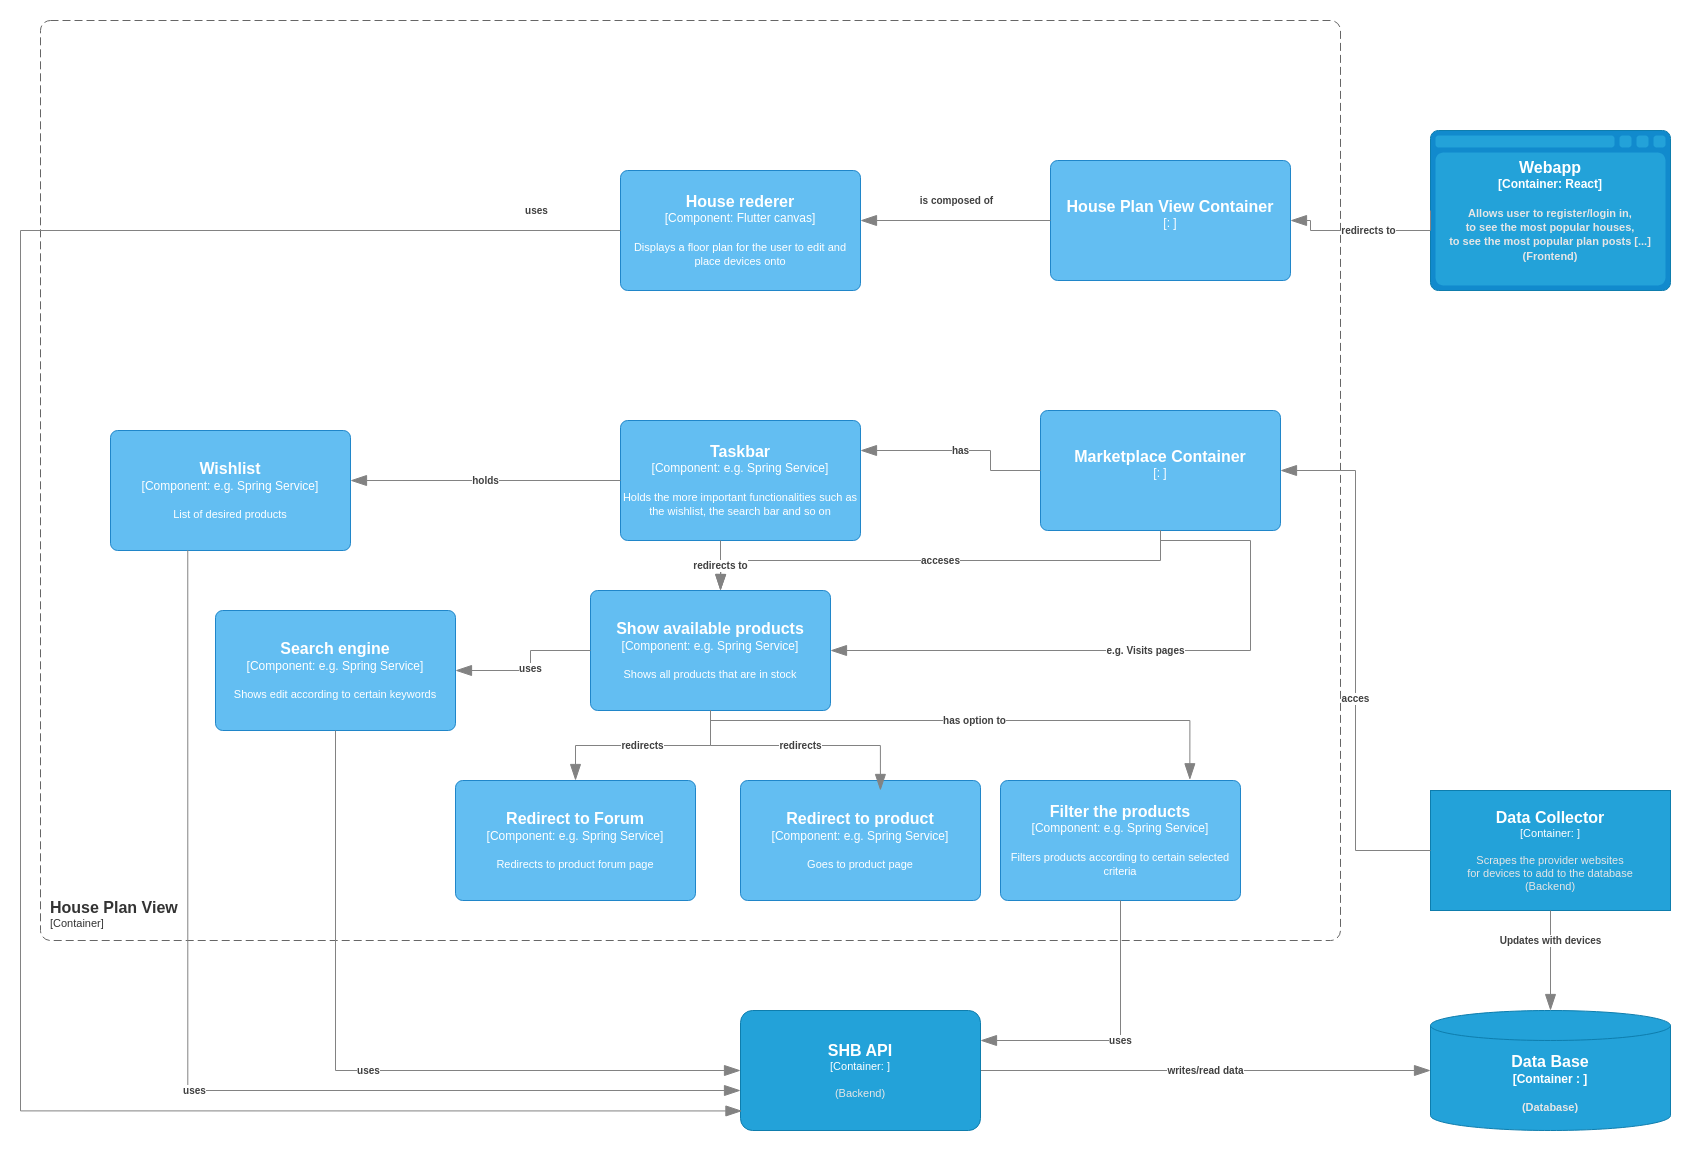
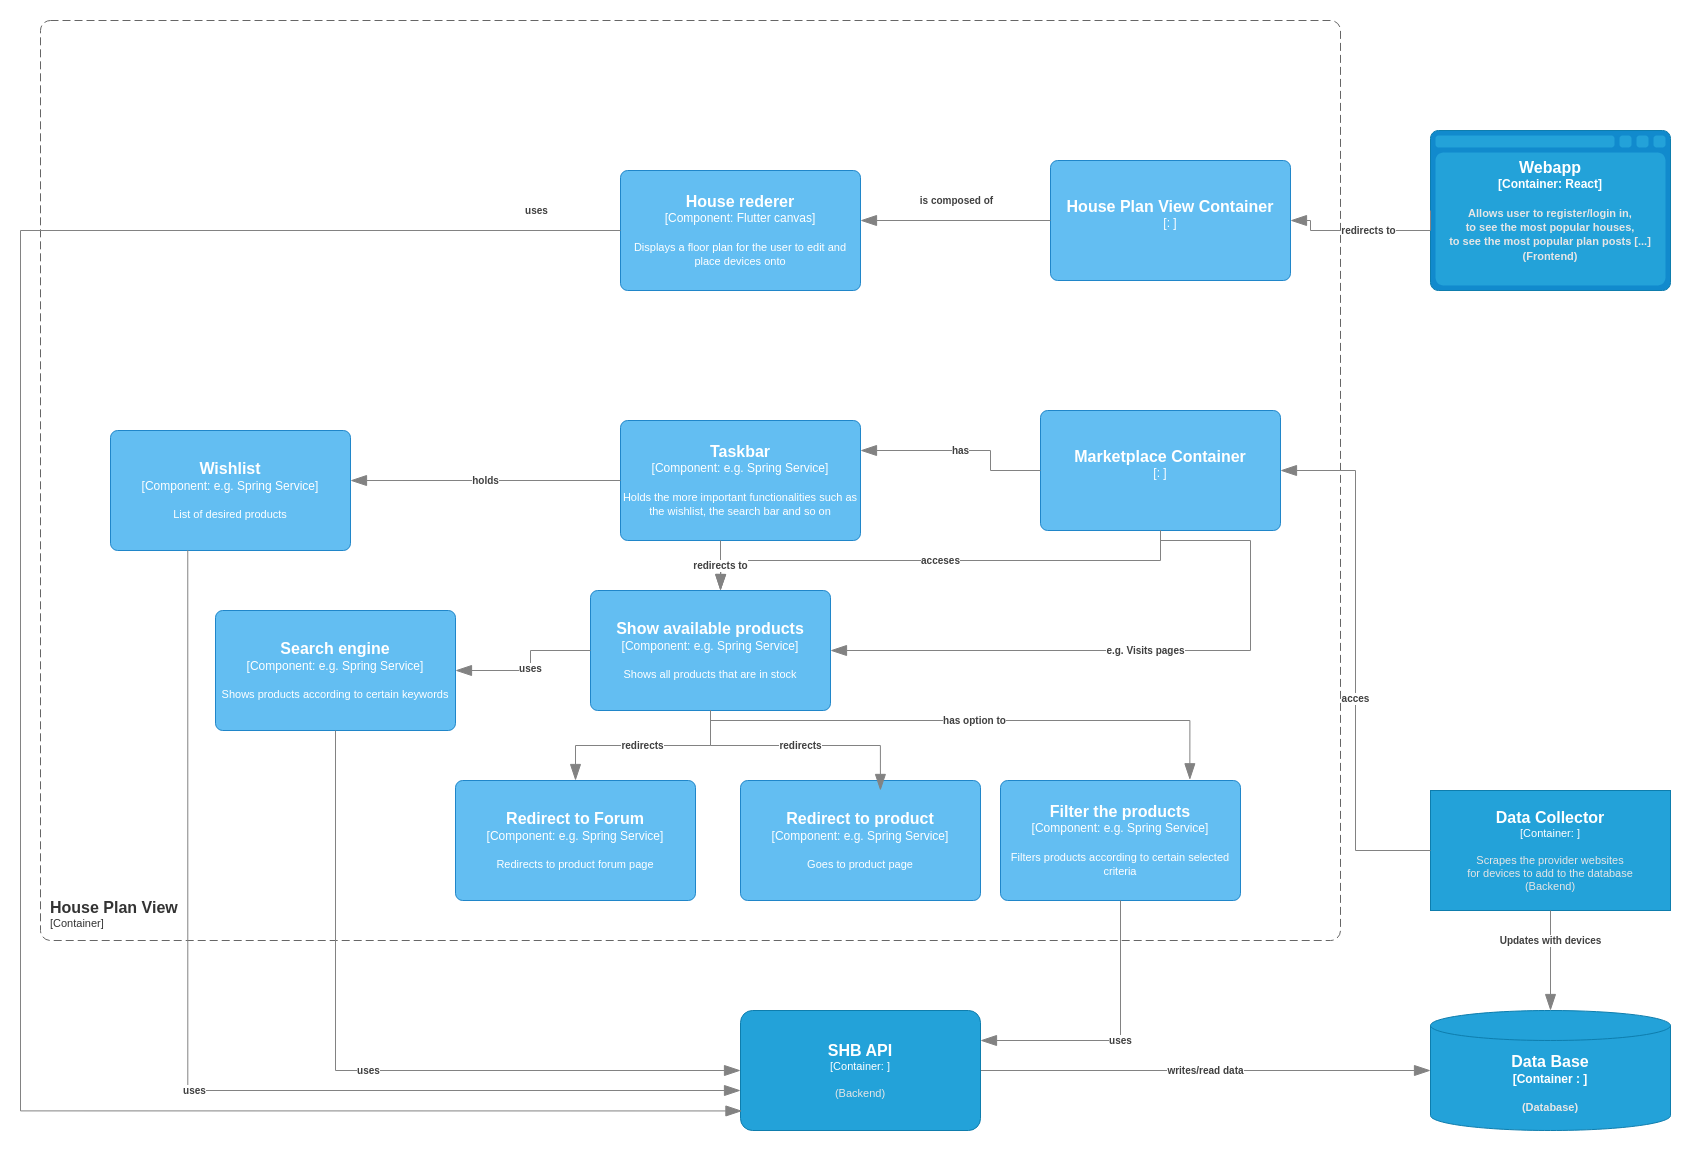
(336, 671) -> (336, 671)
